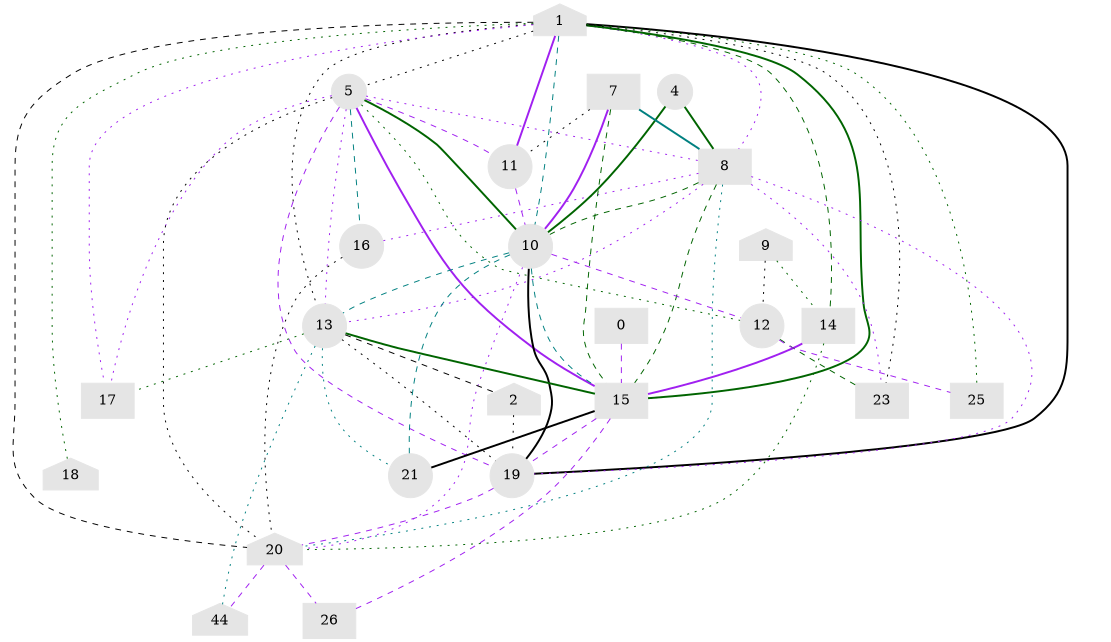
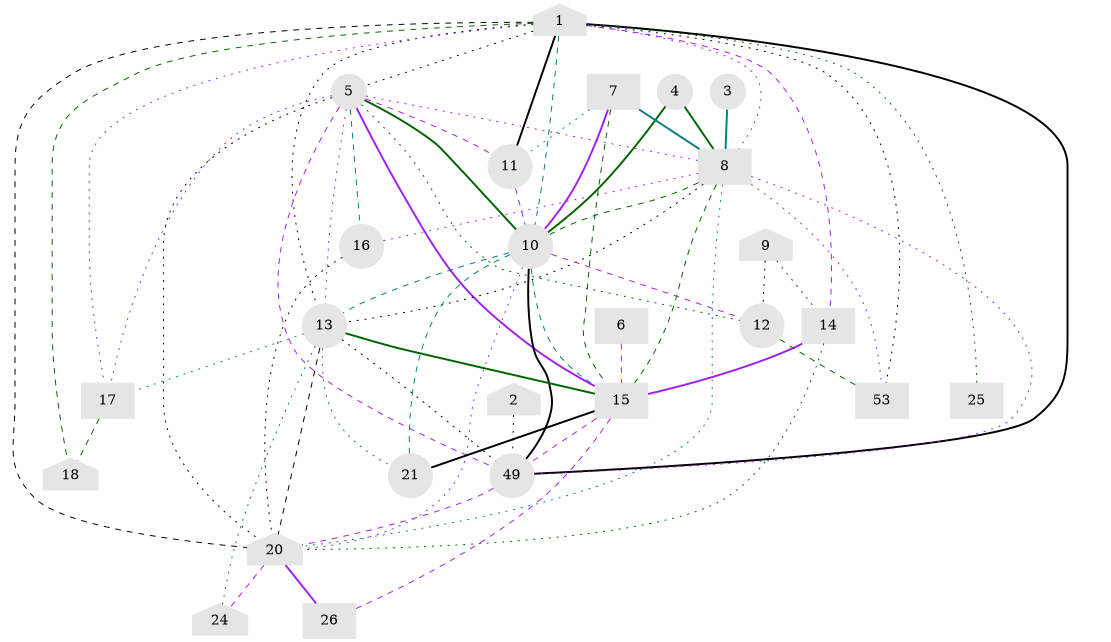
(124, 80) -> (124, 80)
(536, 91) -> (536, 91)
none -> (728, 92)
(789, 96) -> (789, 96)
(563, 128) -> (563, 128)
(860, 205) -> none
(553, 272) -> (553, 272)
(621, 326) -> (621, 326)
(412, 361) -> (299, 441)
(219, 362) -> (219, 362)
(864, 368) -> none
(882, 401) -> (882, 401)
none -> (88, 440)
(512, 476) -> (512, 476)
(301, 584) -> (301, 584)
(220, 621) -> (220, 621)
